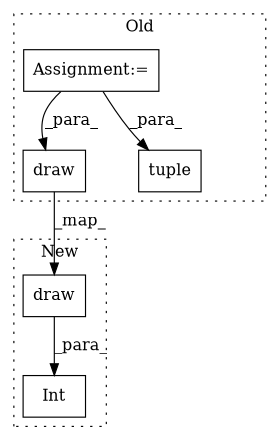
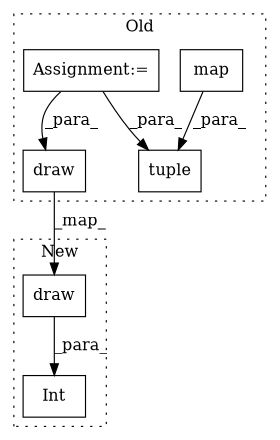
none -> (211, 70)
